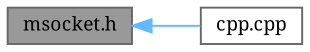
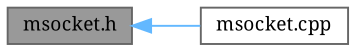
(251, 26) -> (274, 26)
